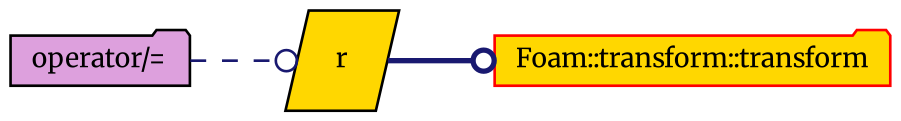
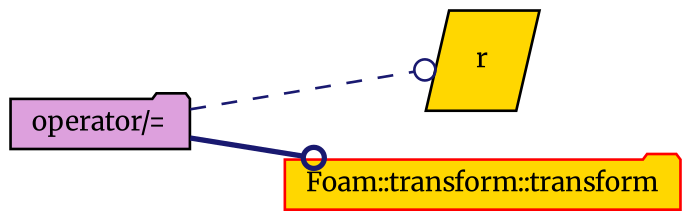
(430, 61) -> (246, 147)
